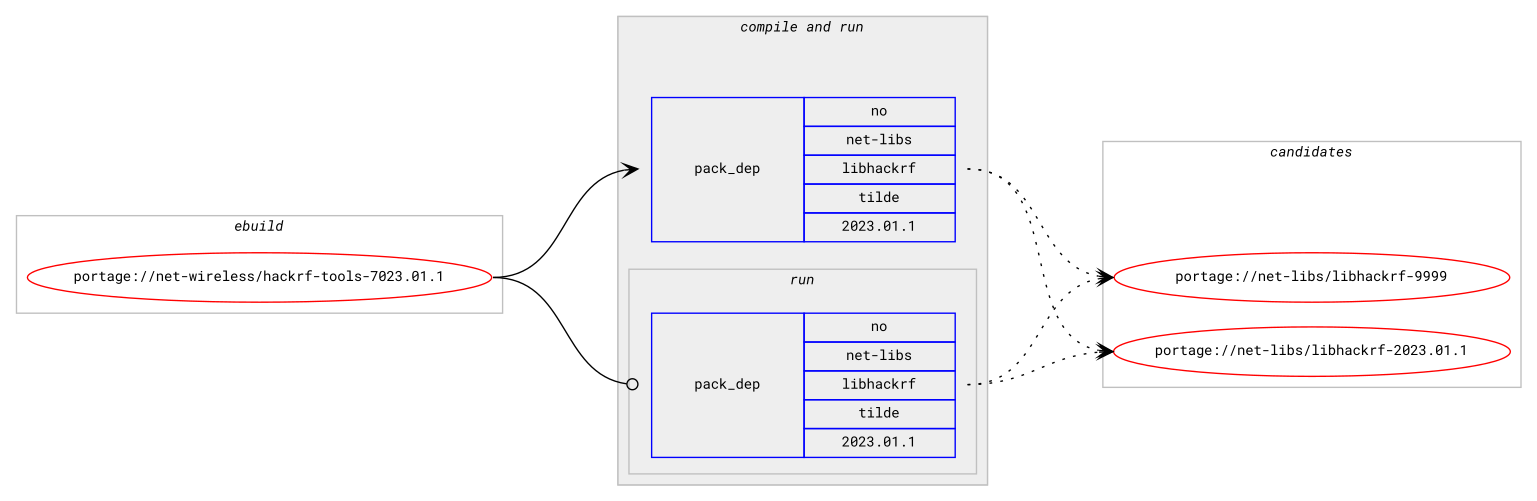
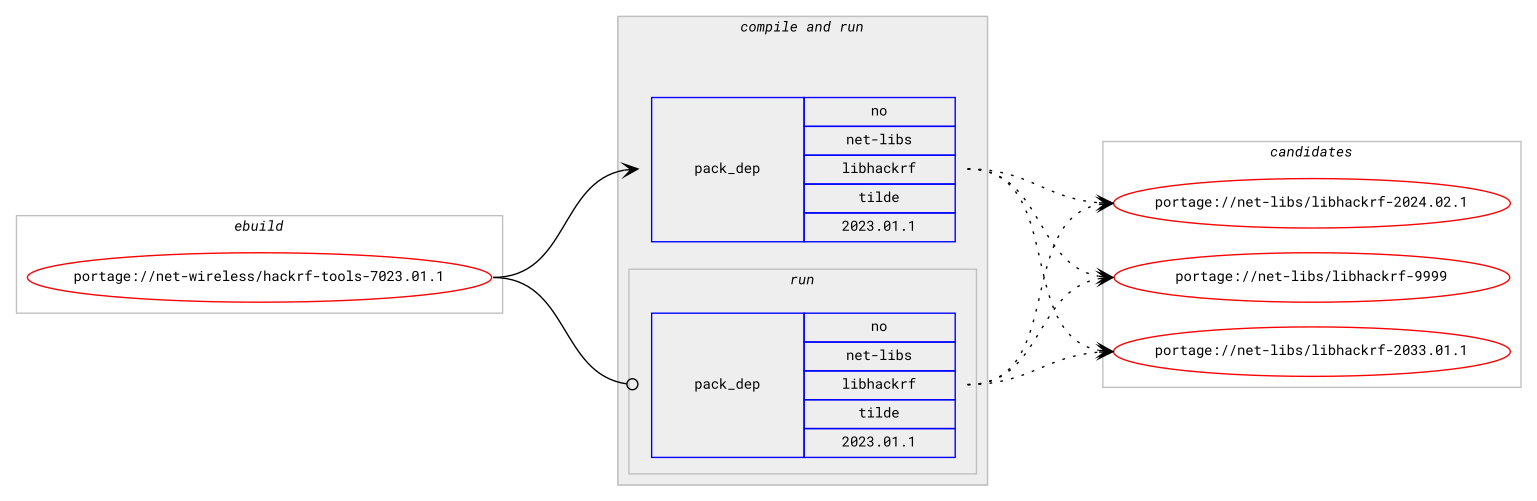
none -> (1312, 203)
(1312, 352) -> (1312, 352)
